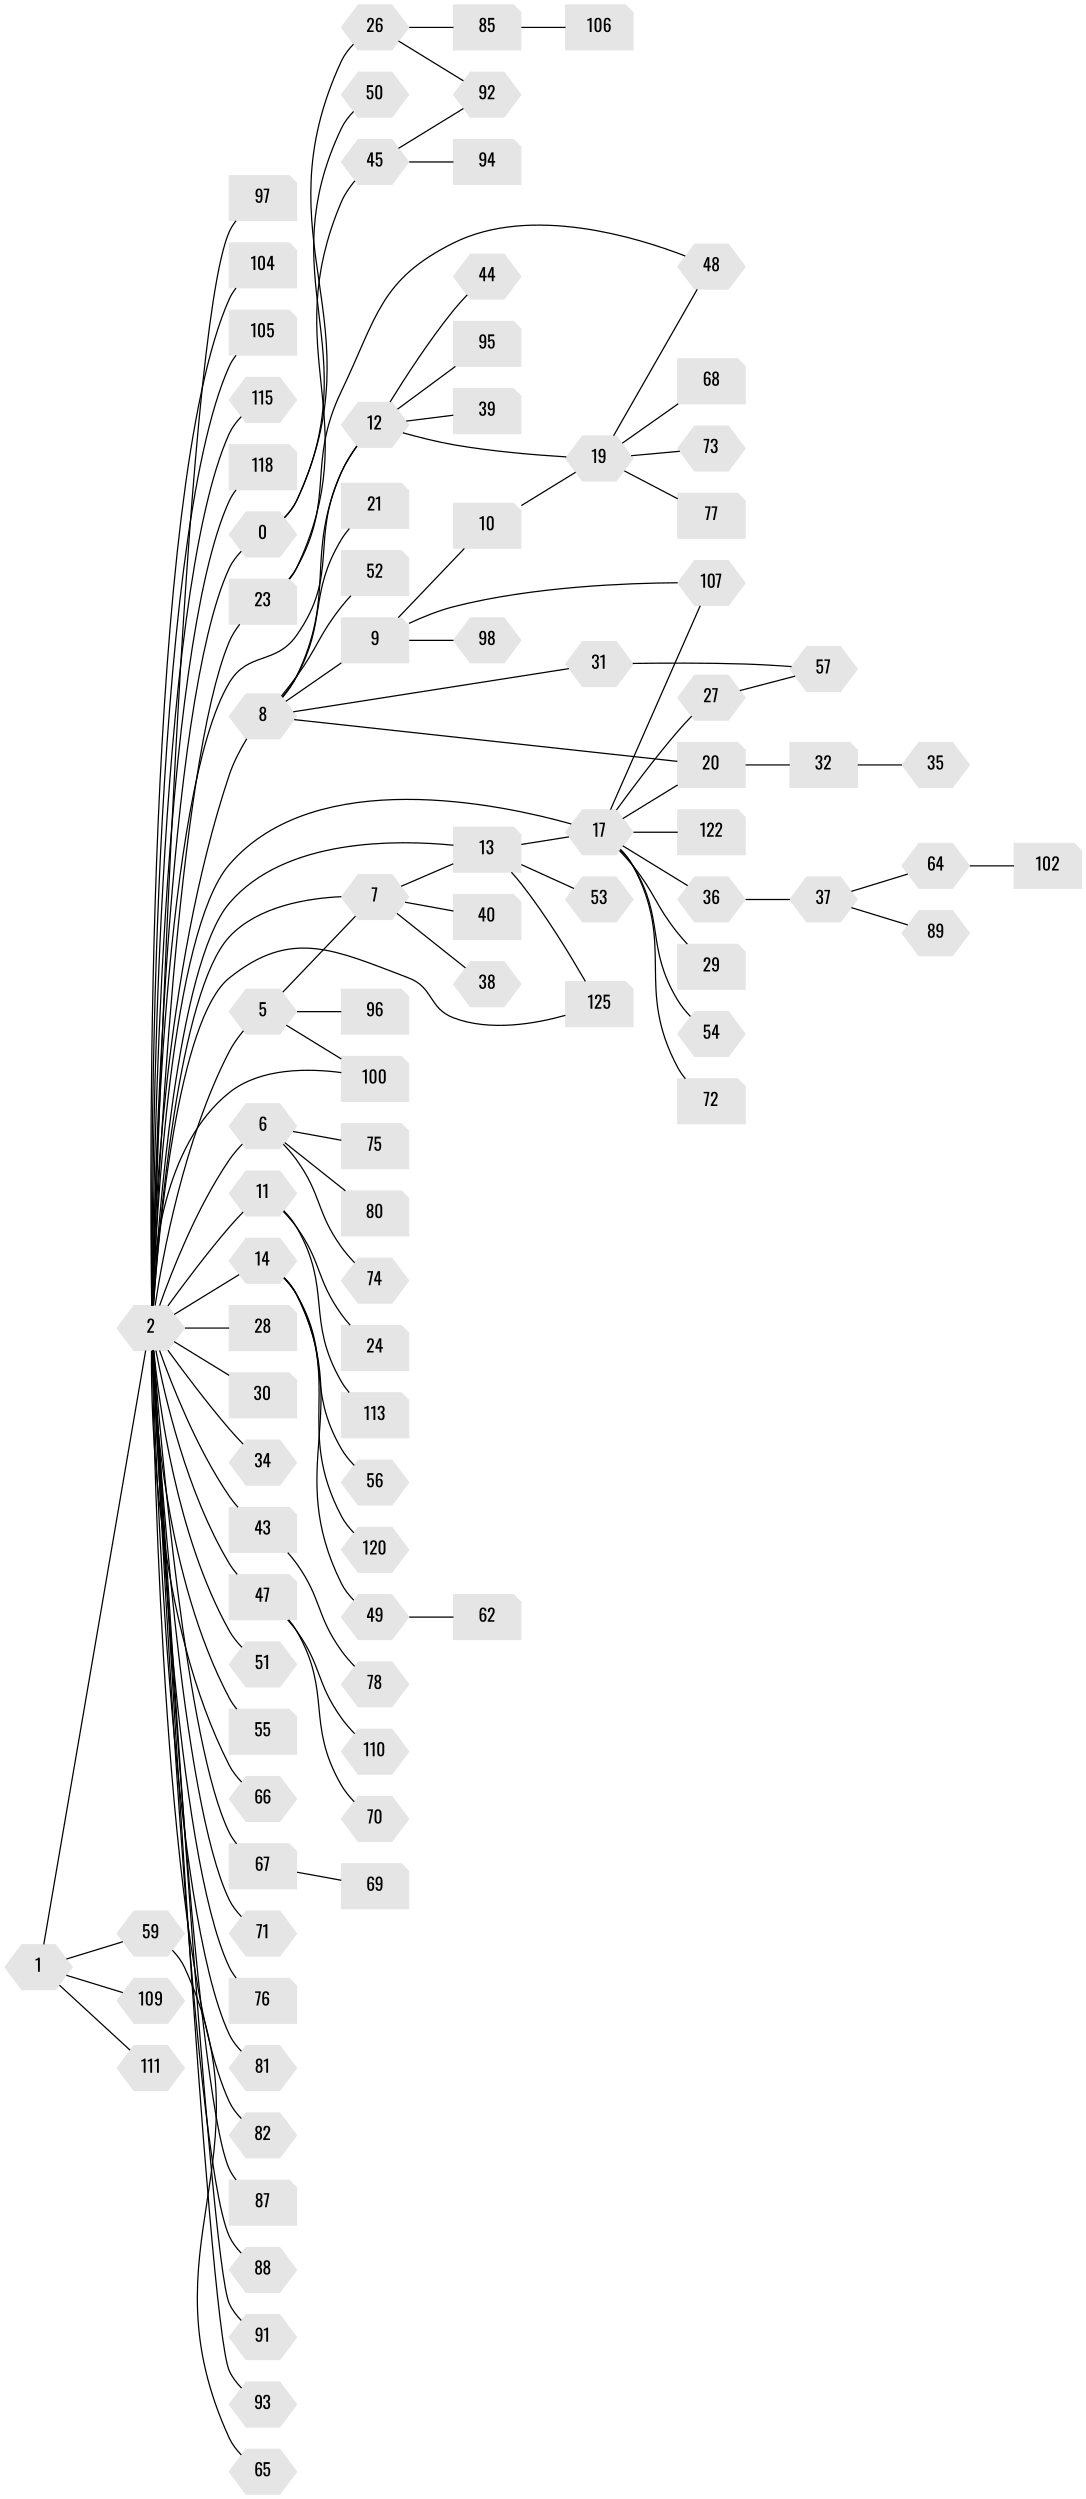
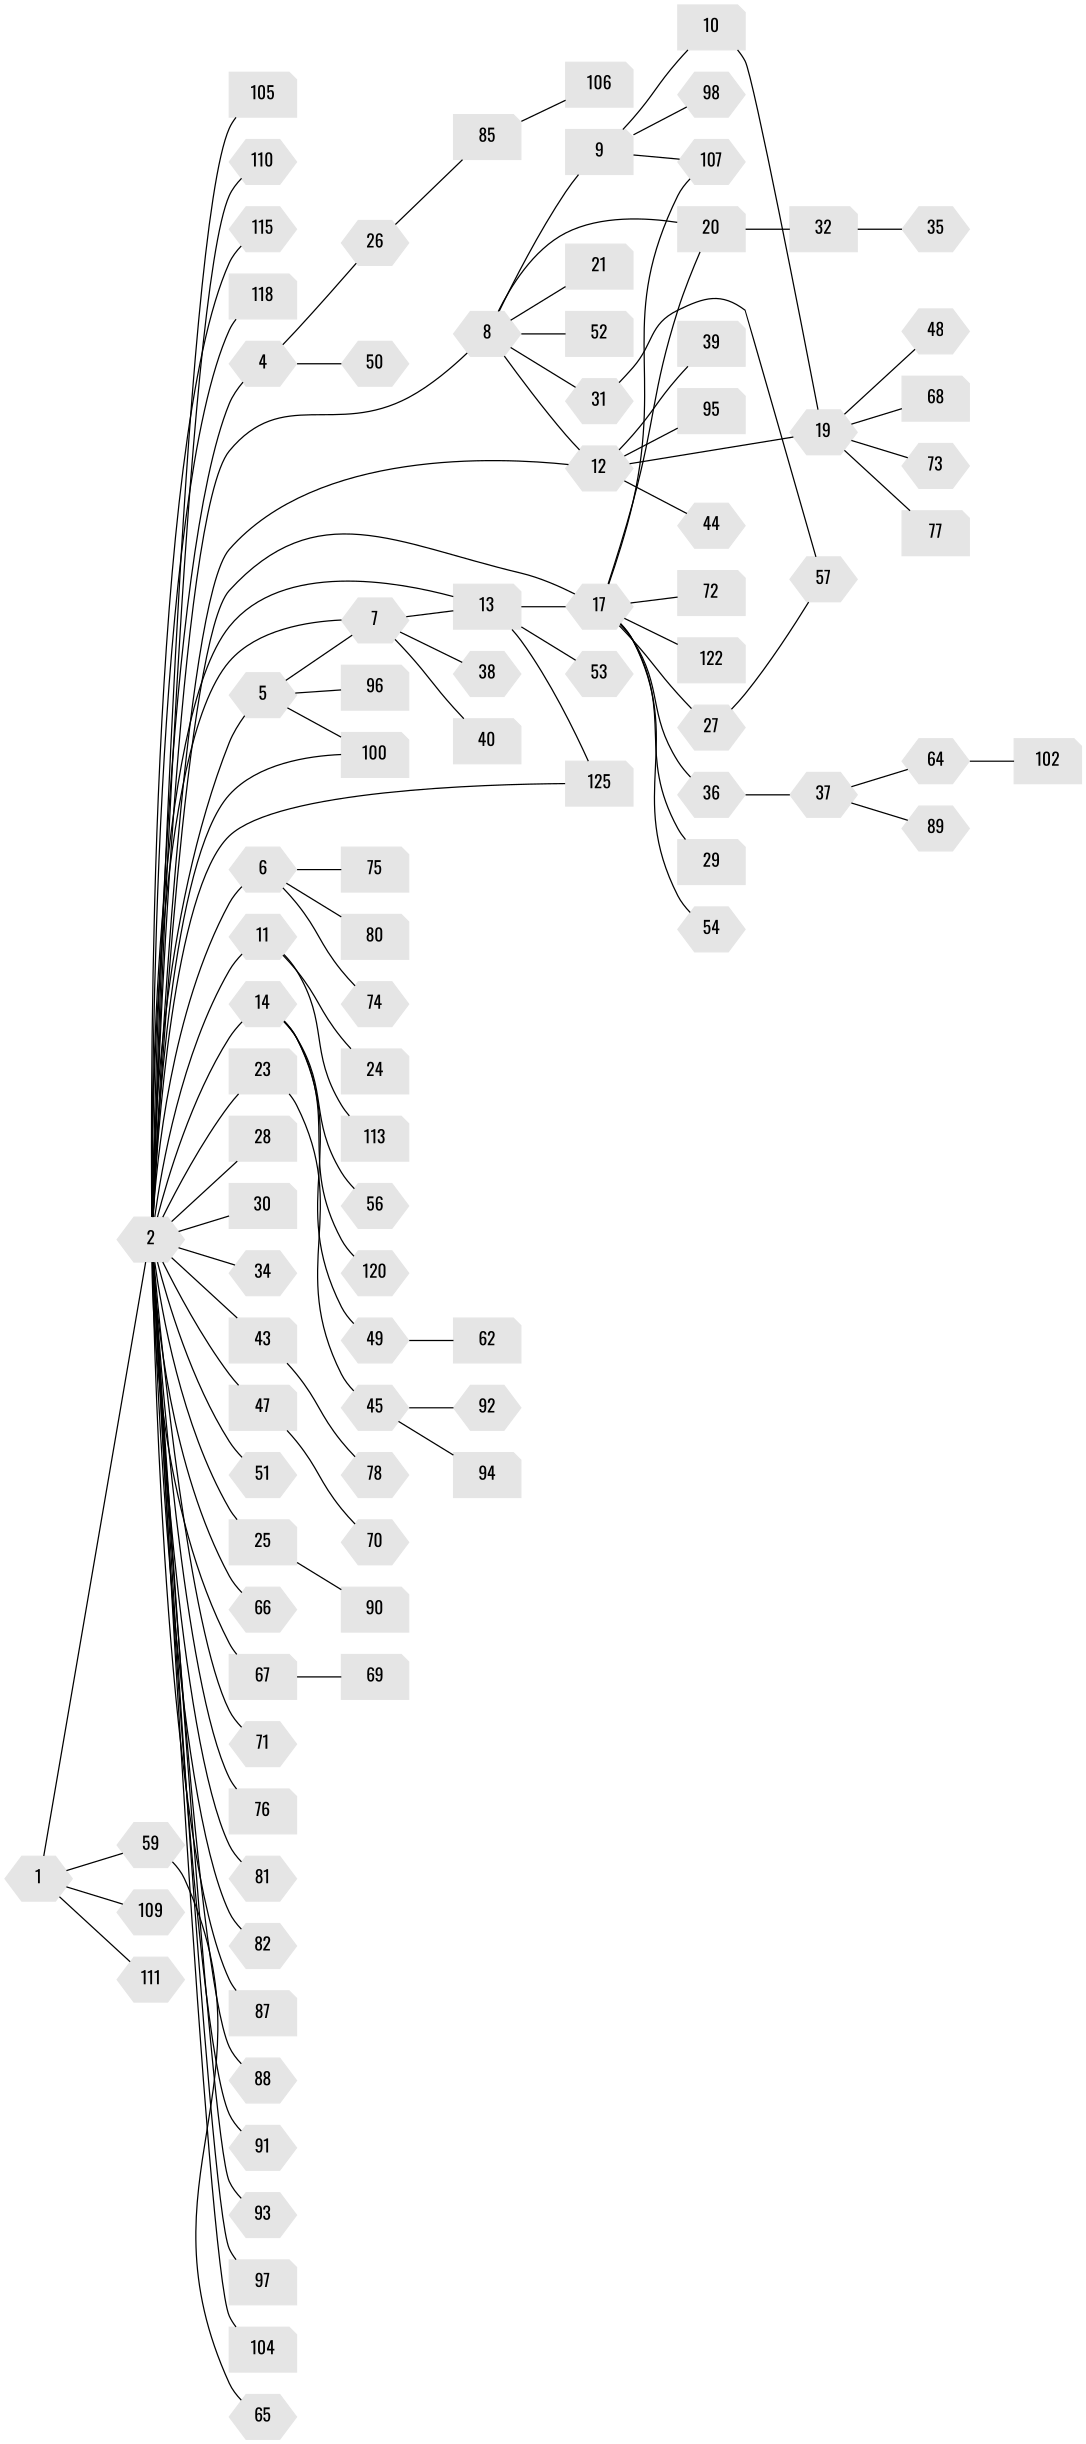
(431, 61) -> none
(394, 288) -> none
(263, 534) -> (263, 364)
none -> (375, 1610)
(325, 1690) -> (176, 694)
(263, 1732) -> (263, 1542)
